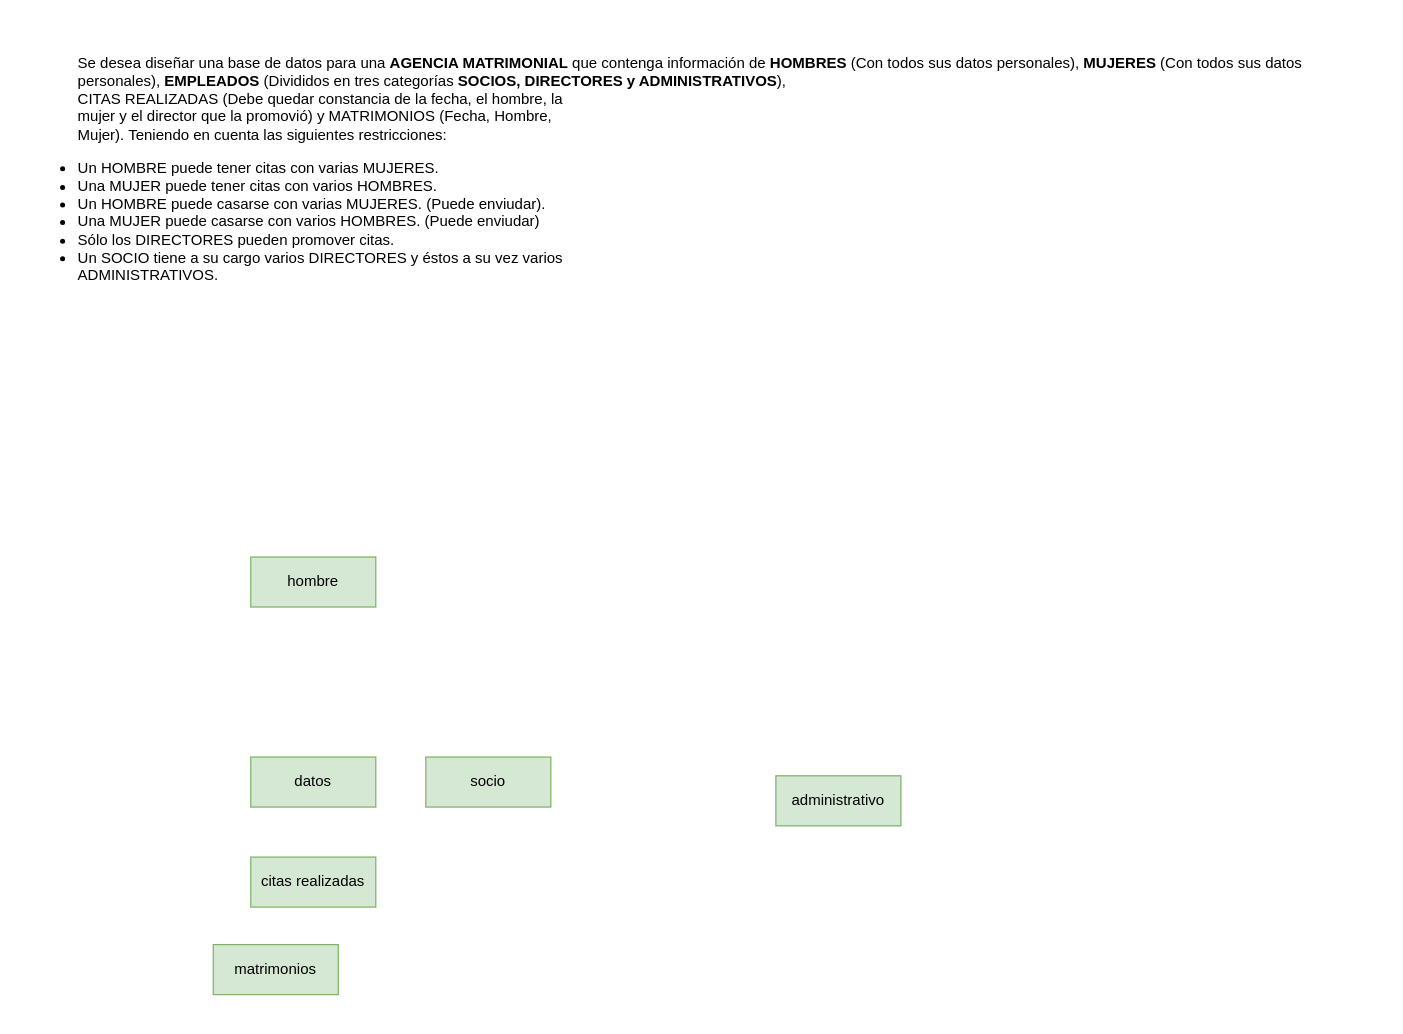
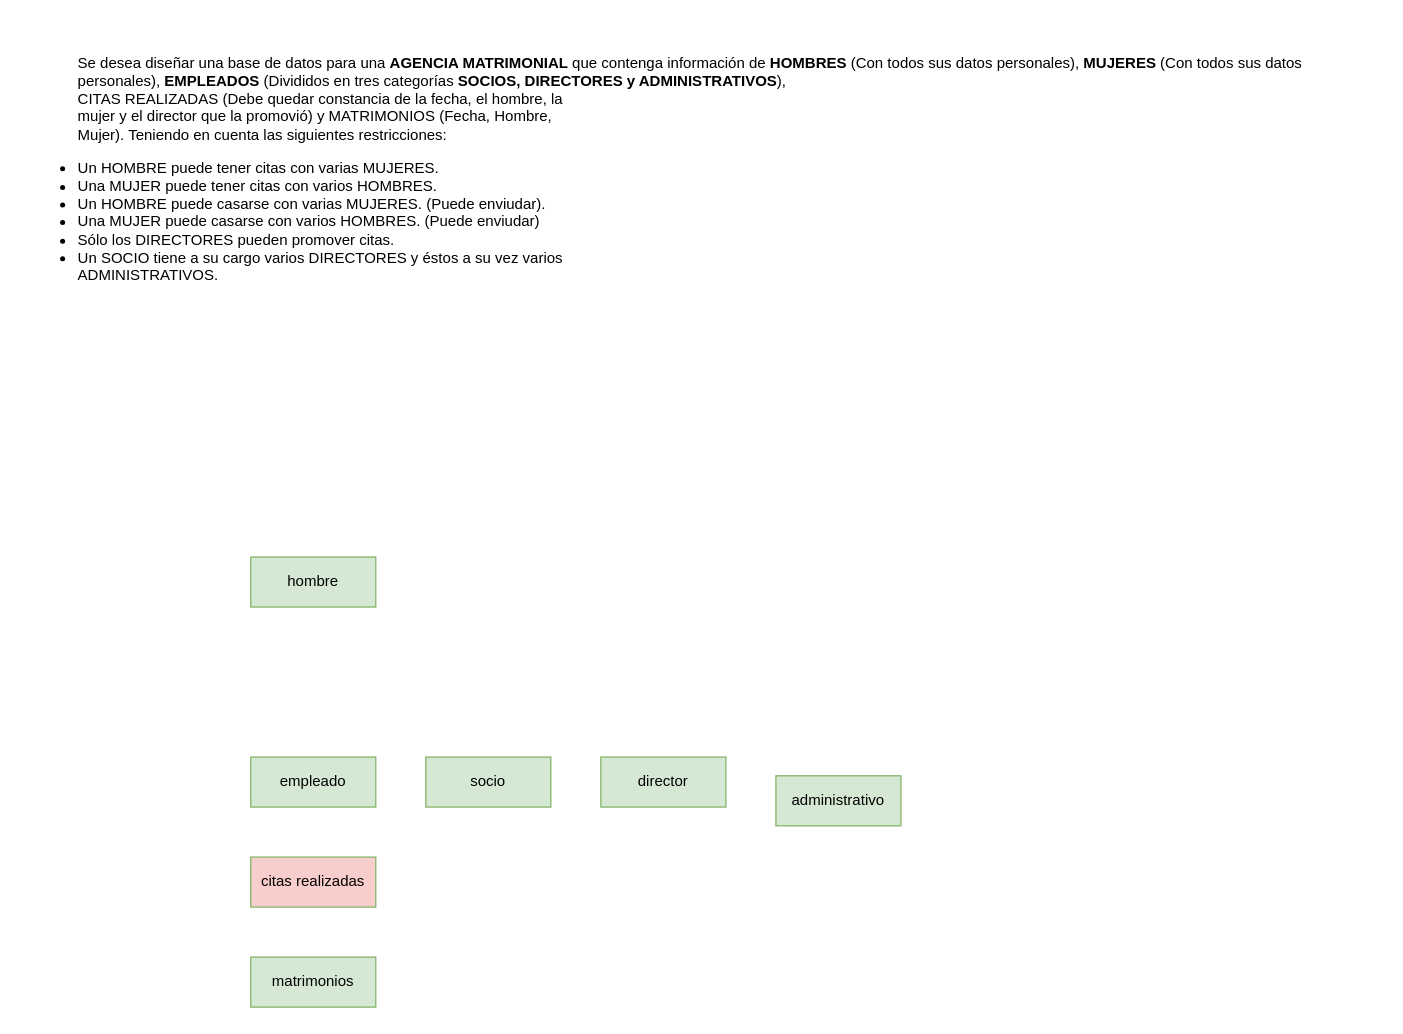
(313, 782) -> (313, 782)
none -> (663, 782)
(313, 882) -> (313, 882)
(276, 969) -> (313, 982)
